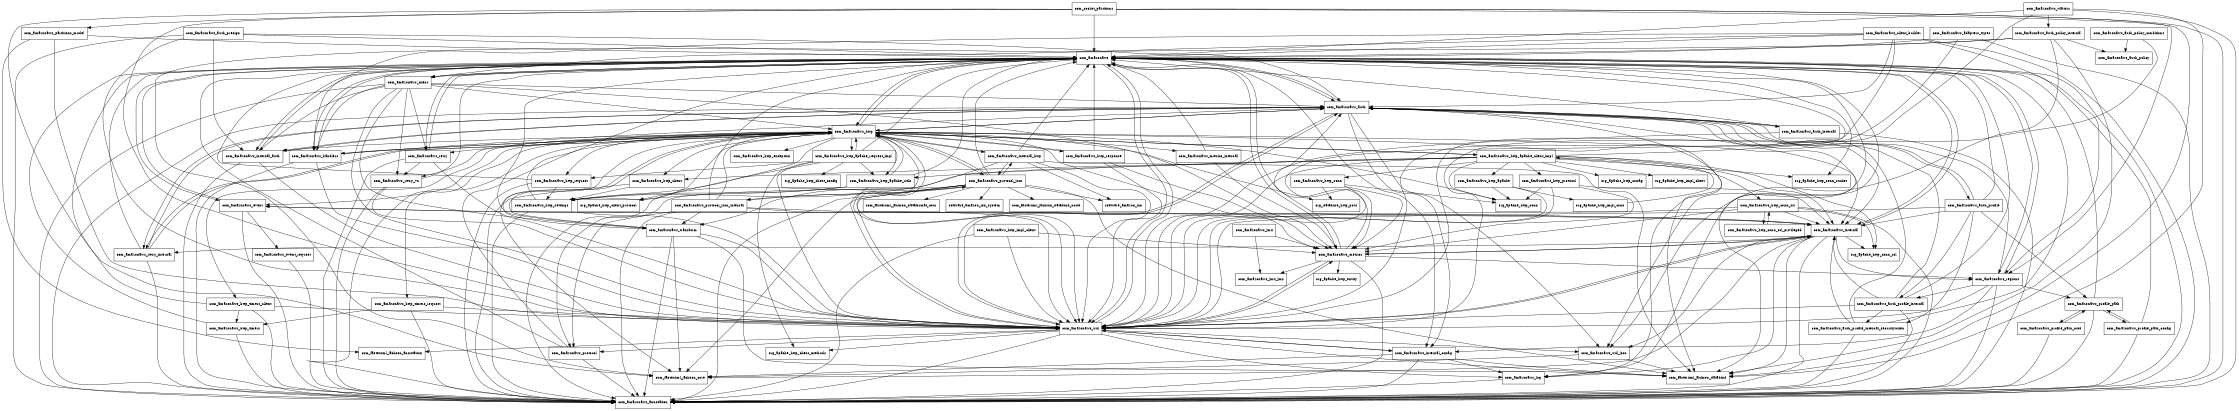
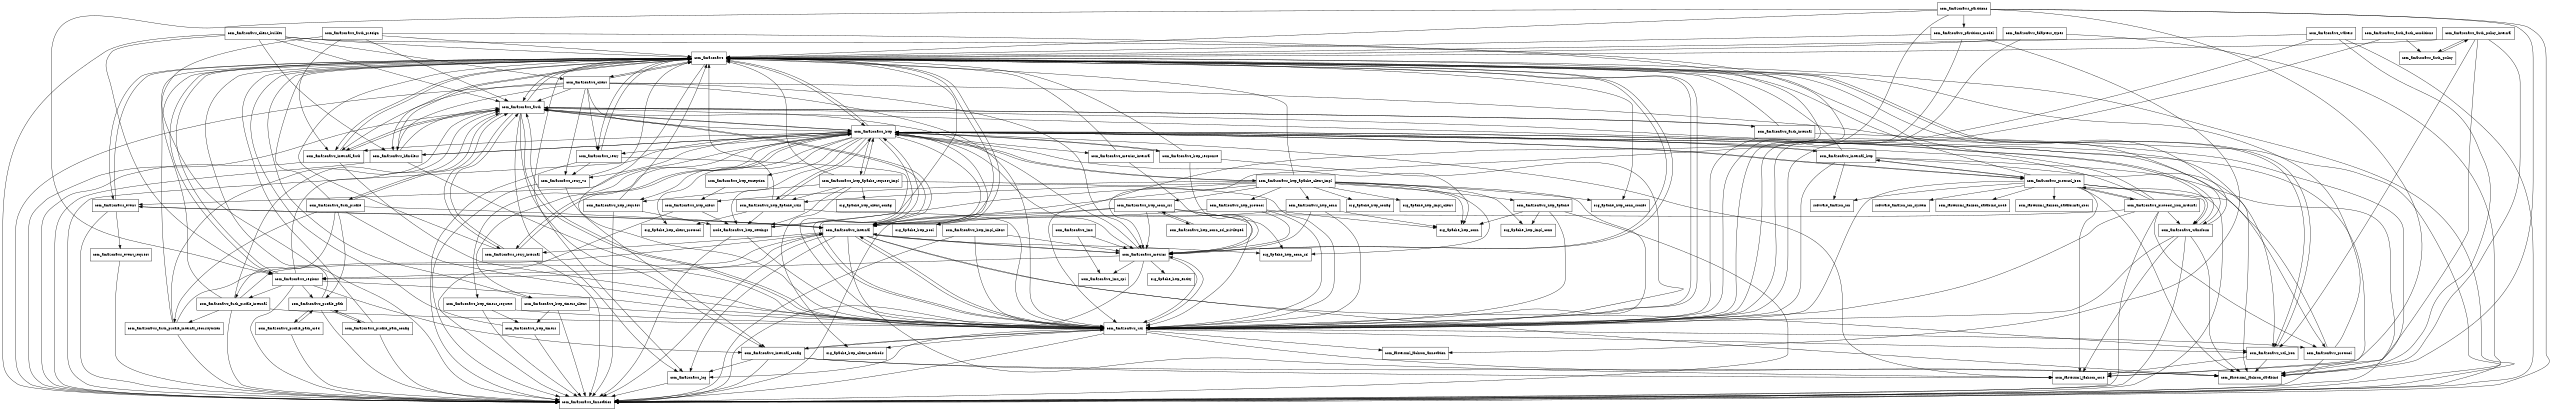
(1094, 9) -> (1964, 9)
(2048, 21) -> (2453, 47)
(2129, 33) -> (2399, 33)
none -> (1873, 94)
(733, 144) -> (717, 192)
none -> (899, 165)
(1713, 178) -> (1461, 191)
(542, 206) -> (741, 230)
(1336, 206) -> (915, 230)
(1261, 279) -> (1104, 279)
none -> (1346, 386)
